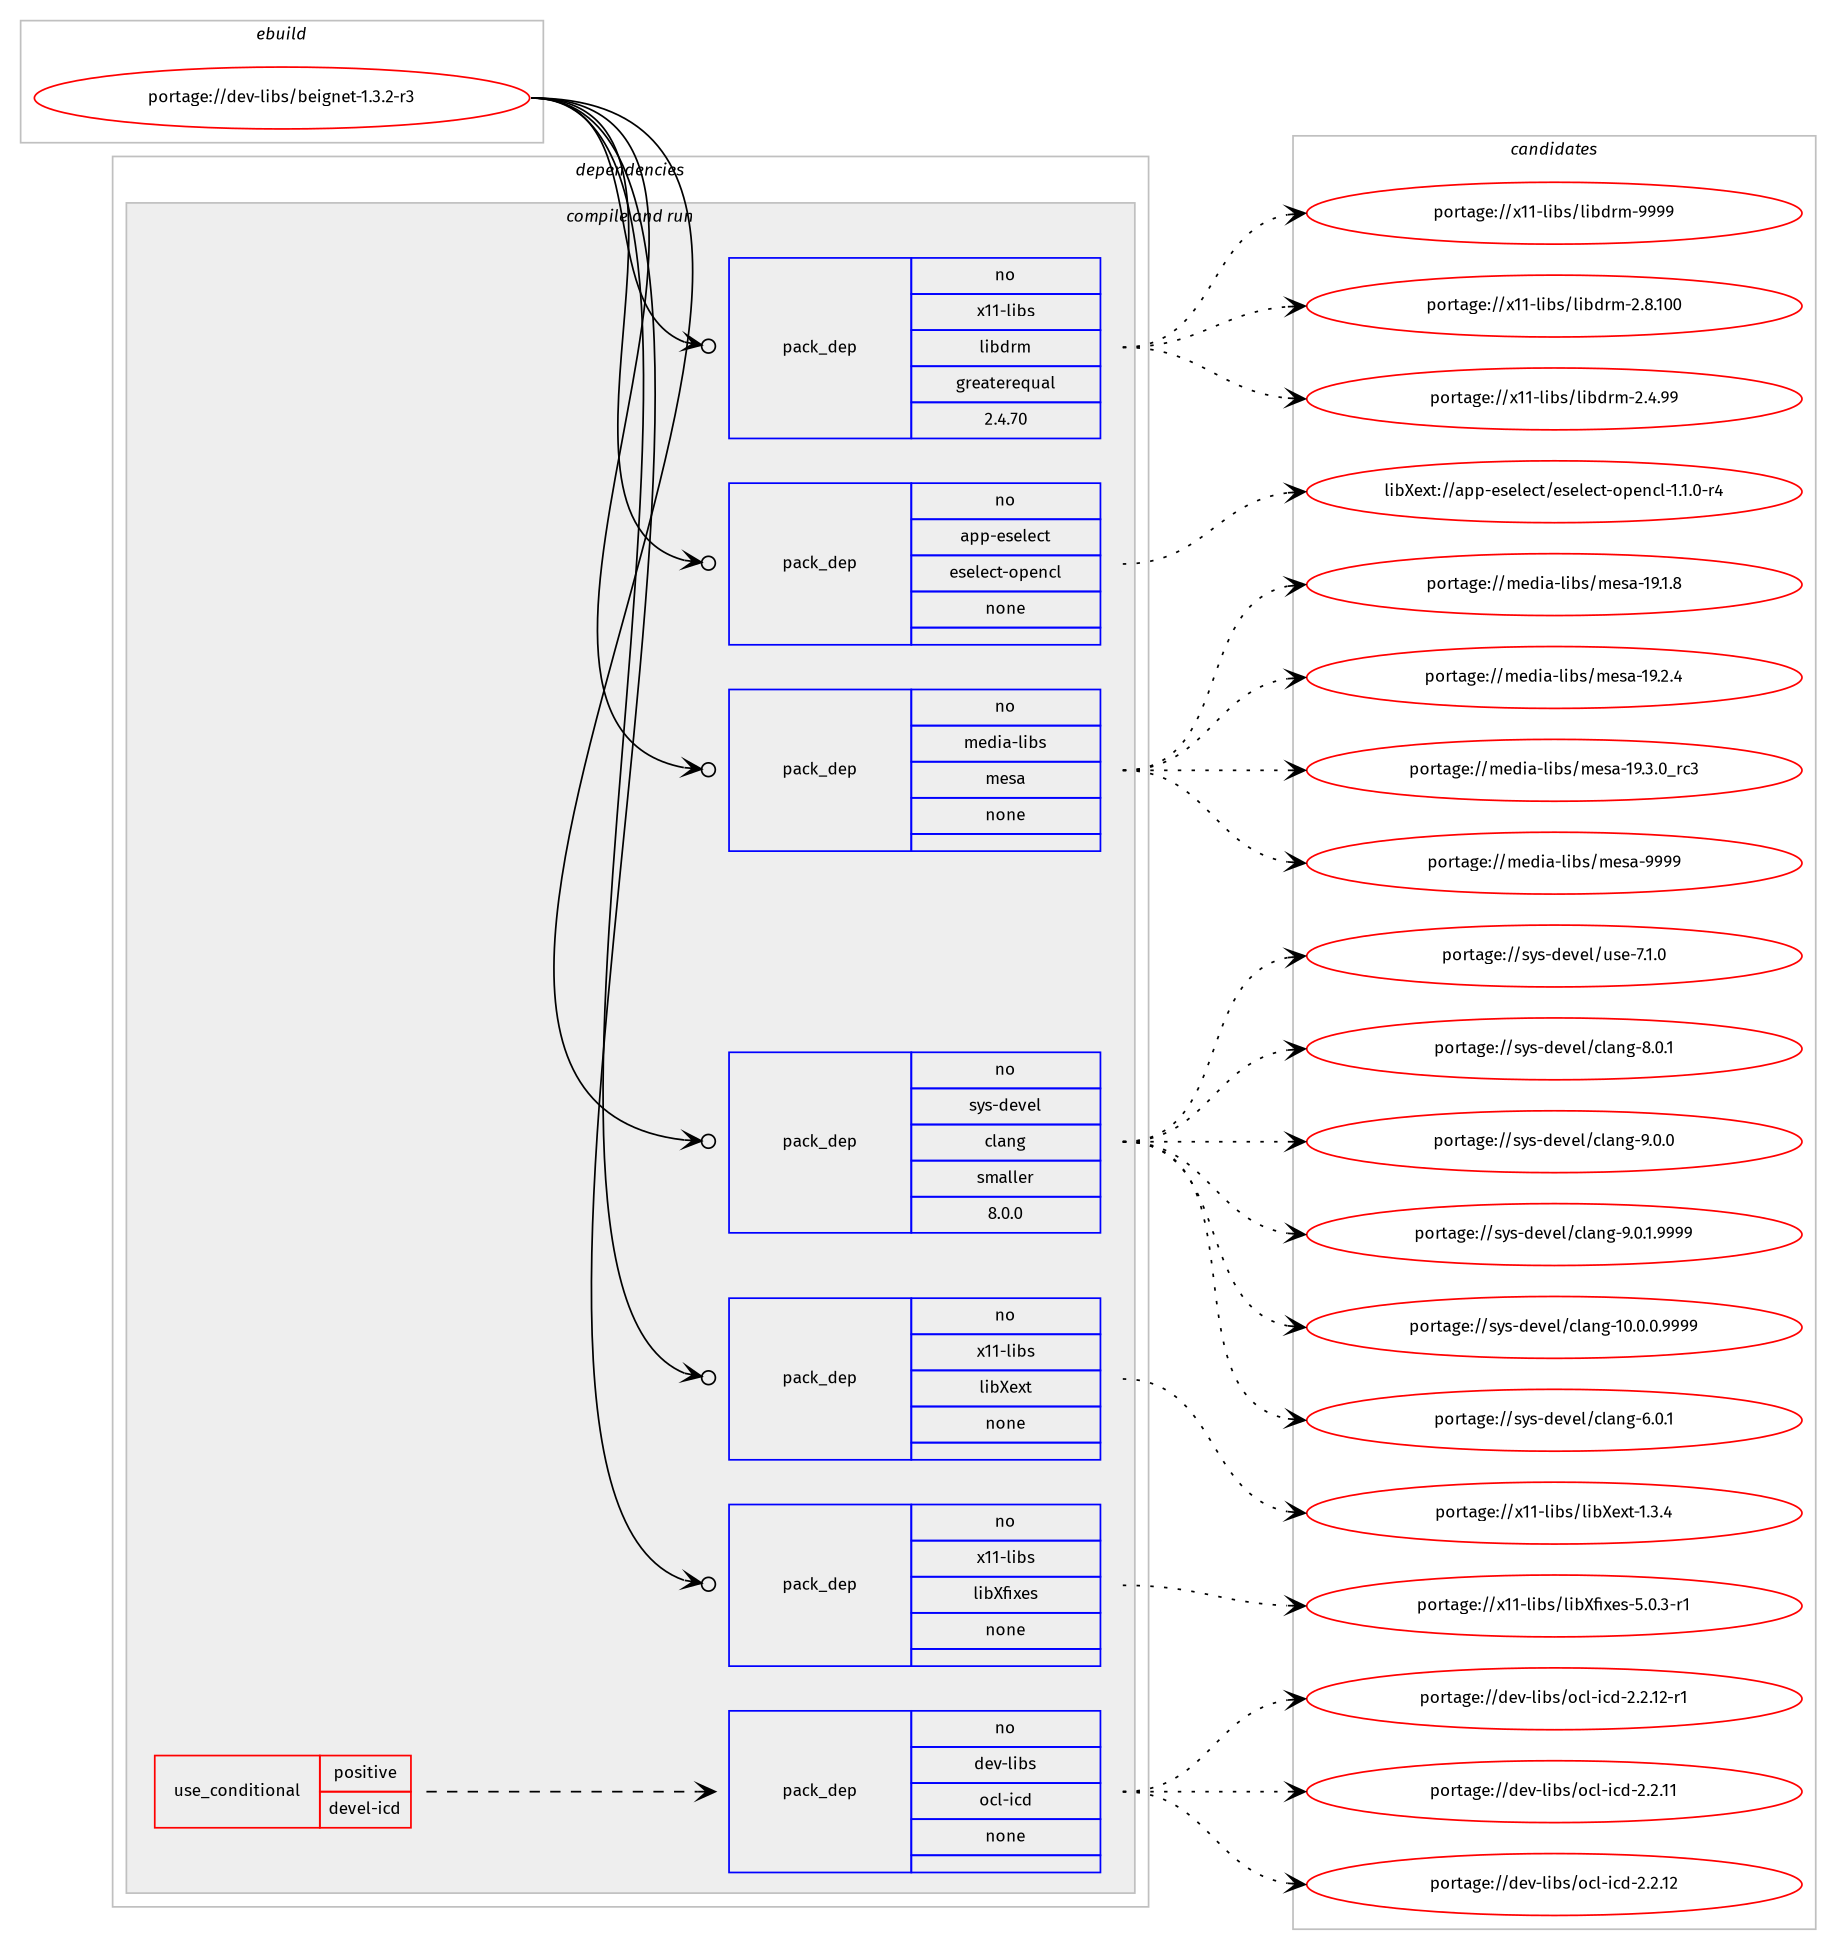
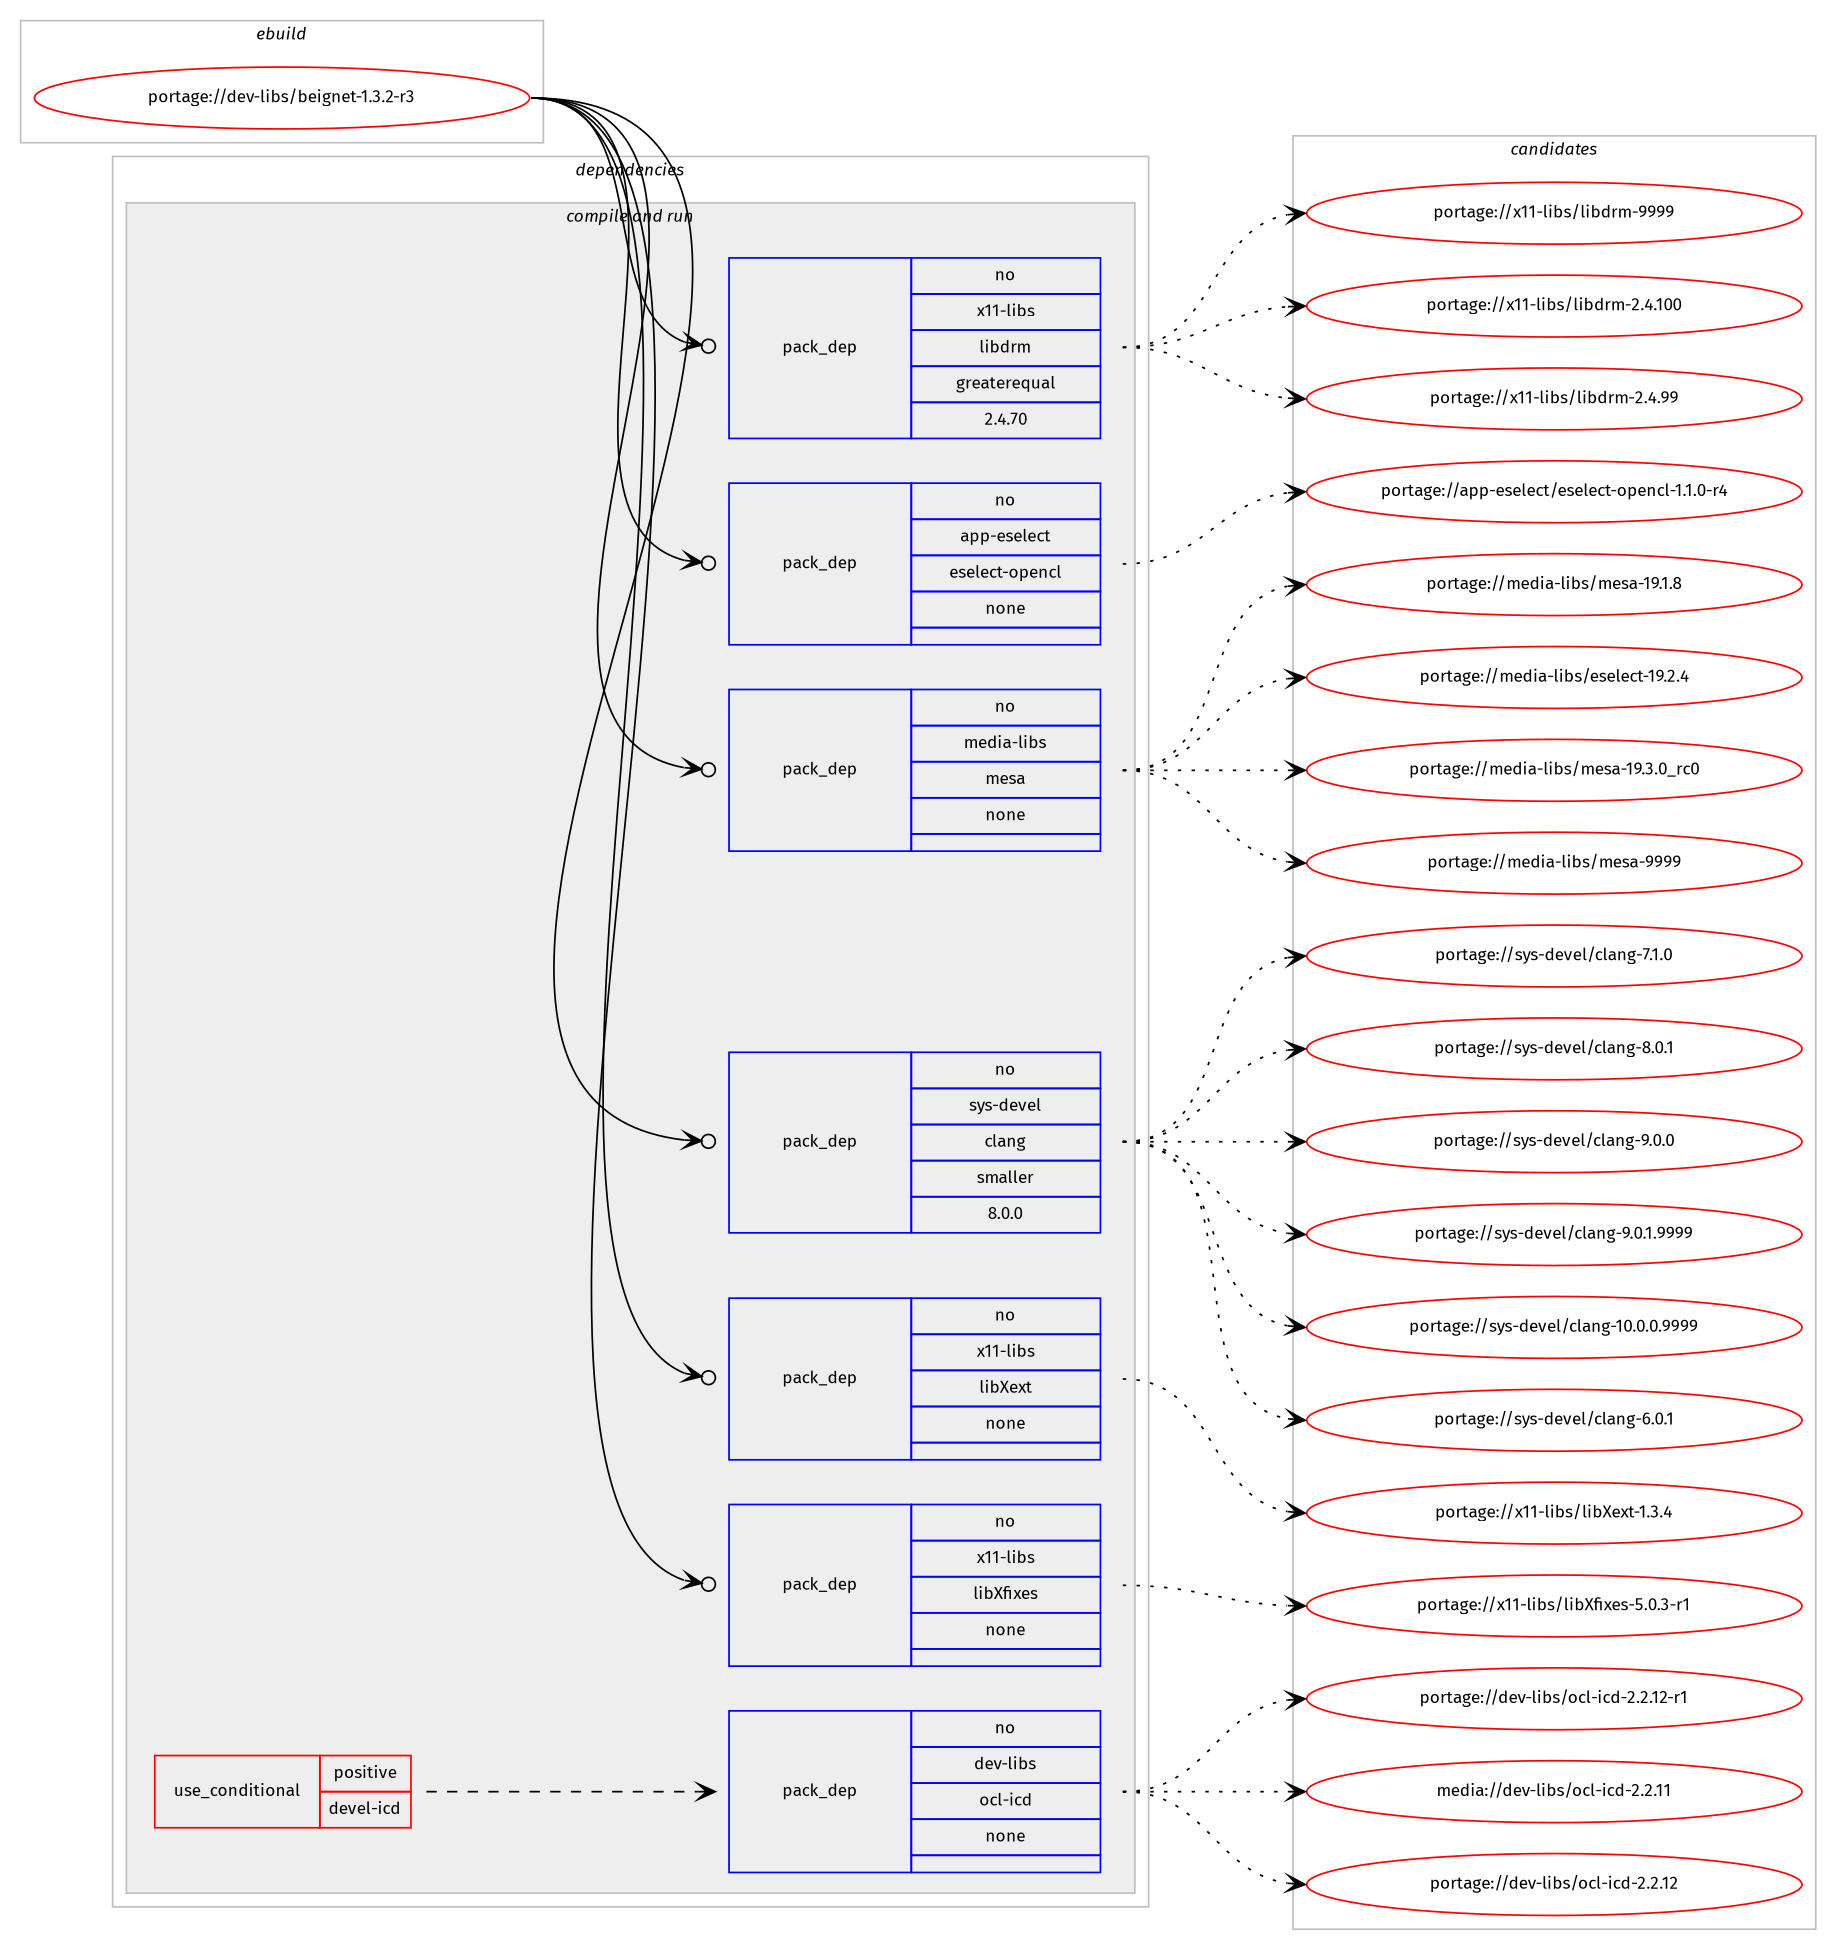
(1554, 306) -> (1554, 306)
(1554, 492) -> (1554, 492)
(1554, 677) -> (1554, 677)
(1554, 770) -> (1554, 770)
(1554, 956) -> (1554, 956)
(1554, 1792) -> (1554, 1792)
